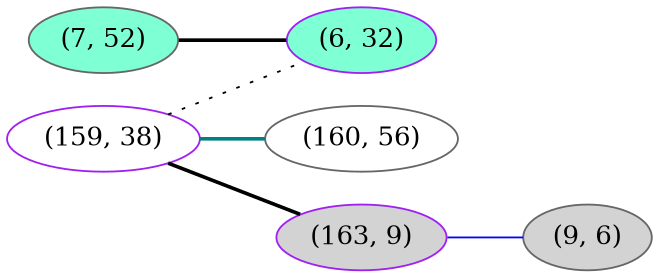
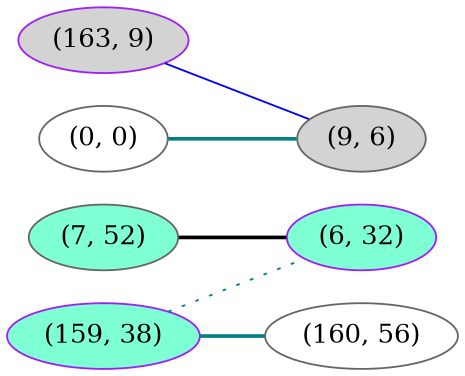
(236, 88) -> (236, 285)
none -> (103, 139)
(103, 139) -> (103, 336)
(234, 189) -> none
